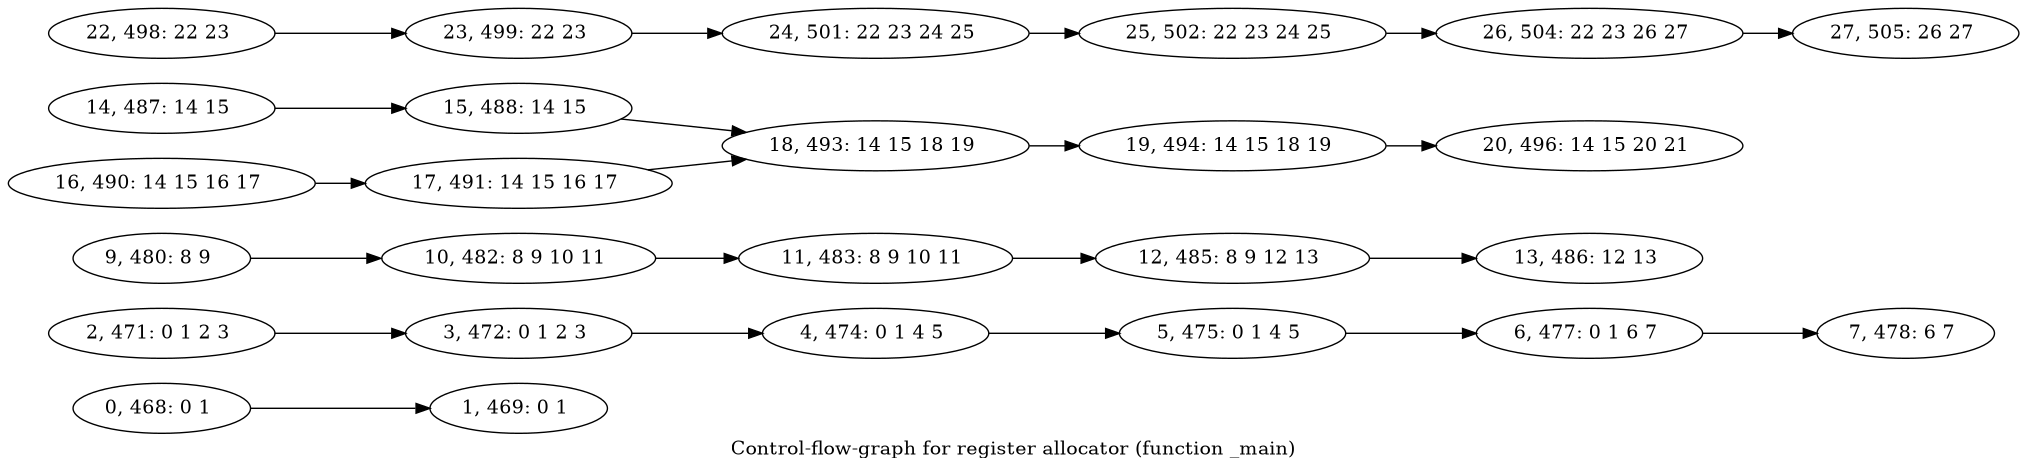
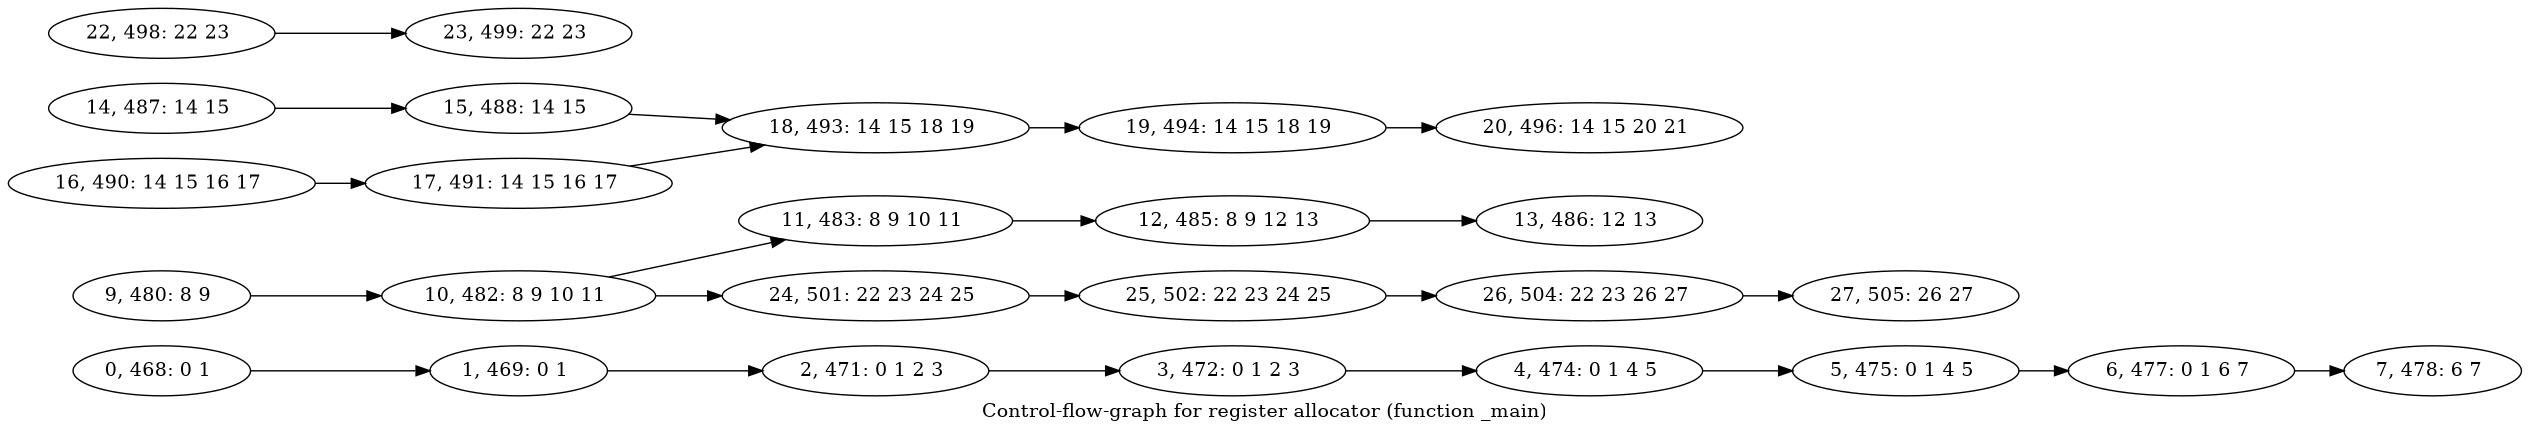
(670, 33) -> (682, 296)
none -> (678, 371)
